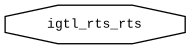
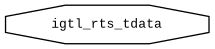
(95, 24) -> (107, 24)
